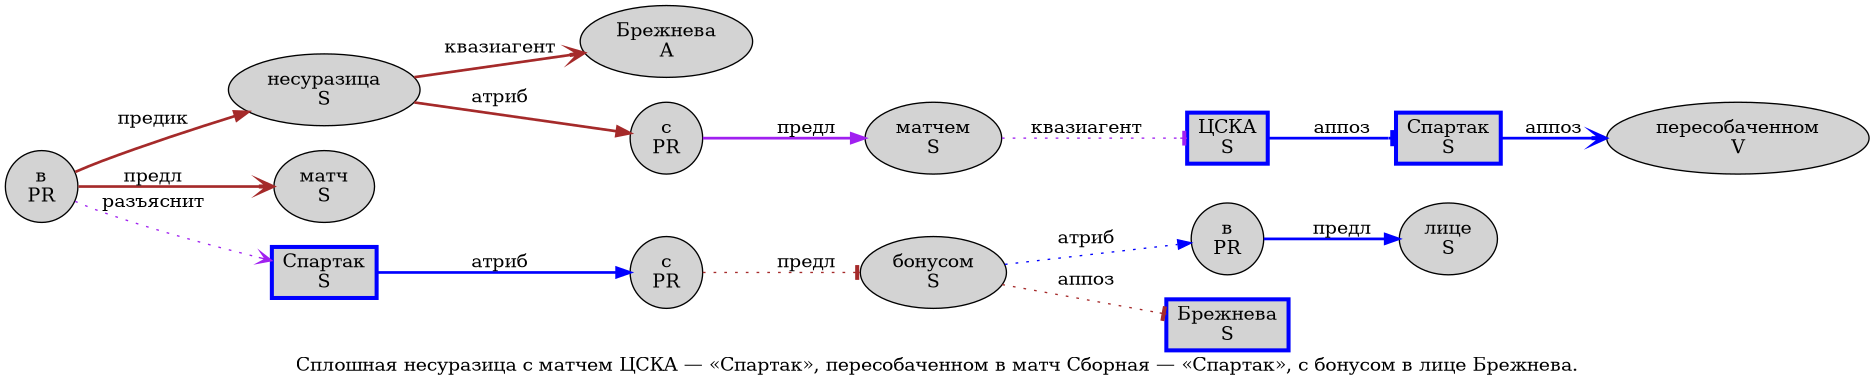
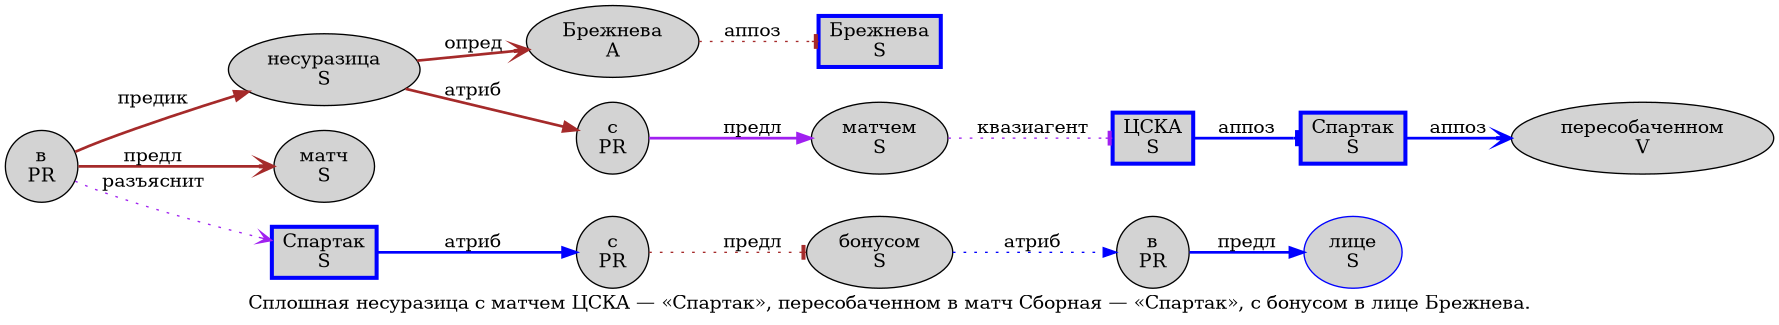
(500, 48) -> (473, 43)
(1448, 239) -> (1353, 252)
(1081, 299) -> (755, 41)
